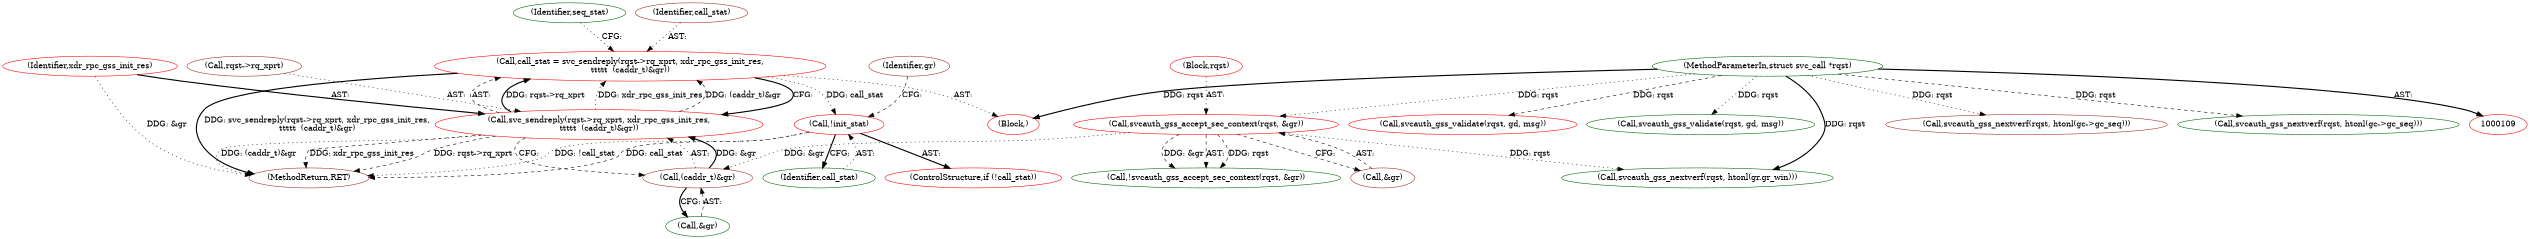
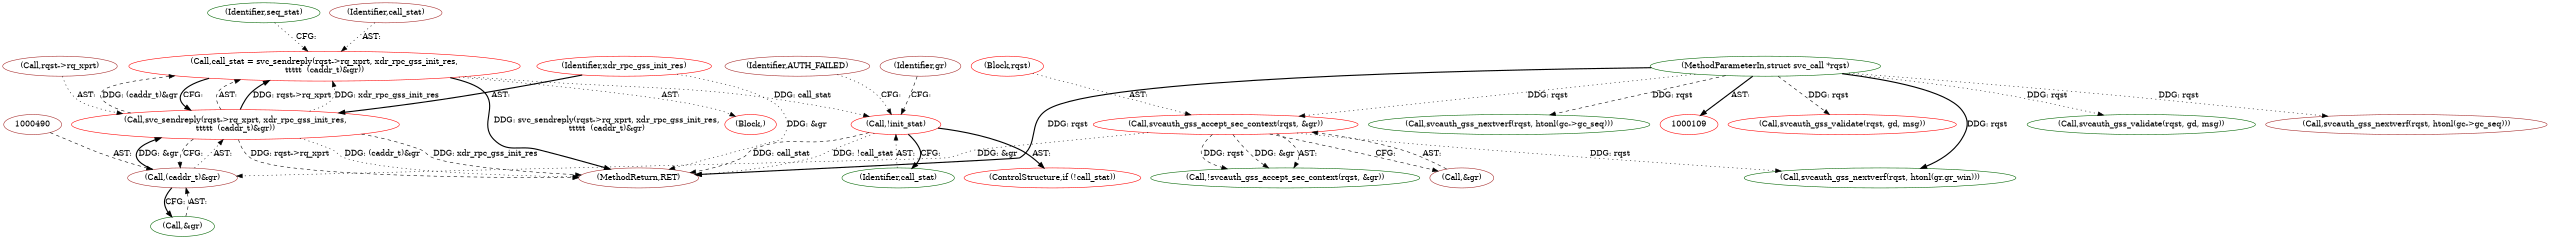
none -> (797, 66)
(1347, 79) -> (1160, 88)
none -> (33, 125)
